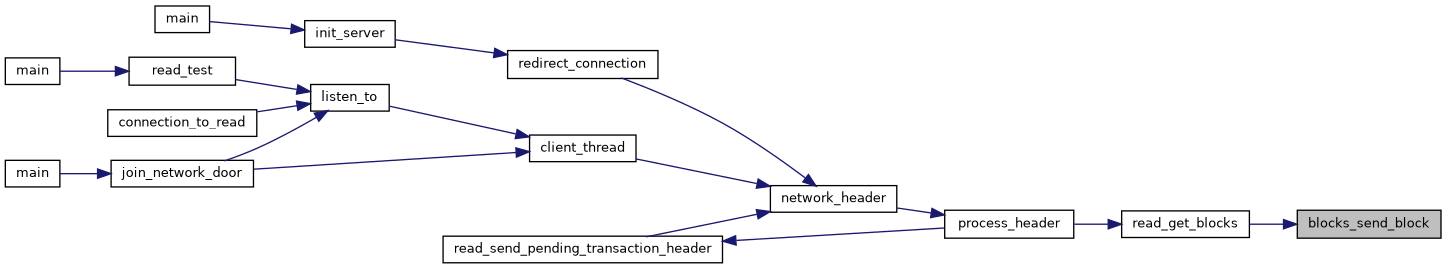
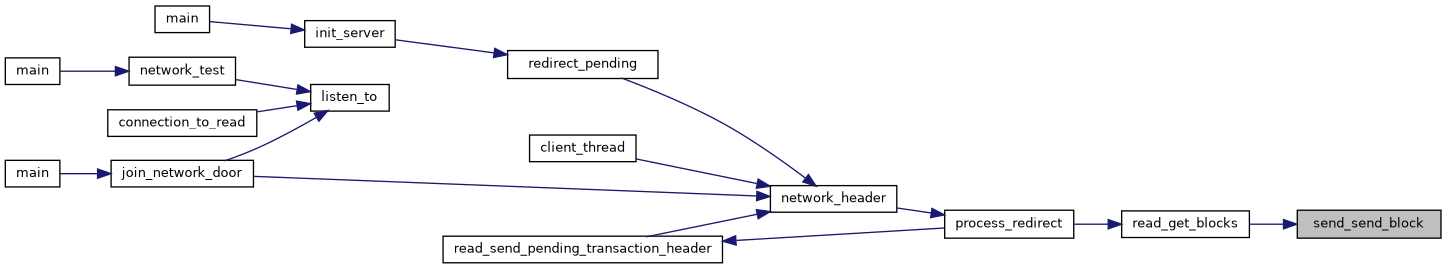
(583, 65) -> (583, 65)
(182, 71) -> (182, 71)
(453, 120) -> none
(385, 161) -> (505, 186)
(1009, 224) -> (1009, 224)
(1369, 224) -> (1369, 224)
